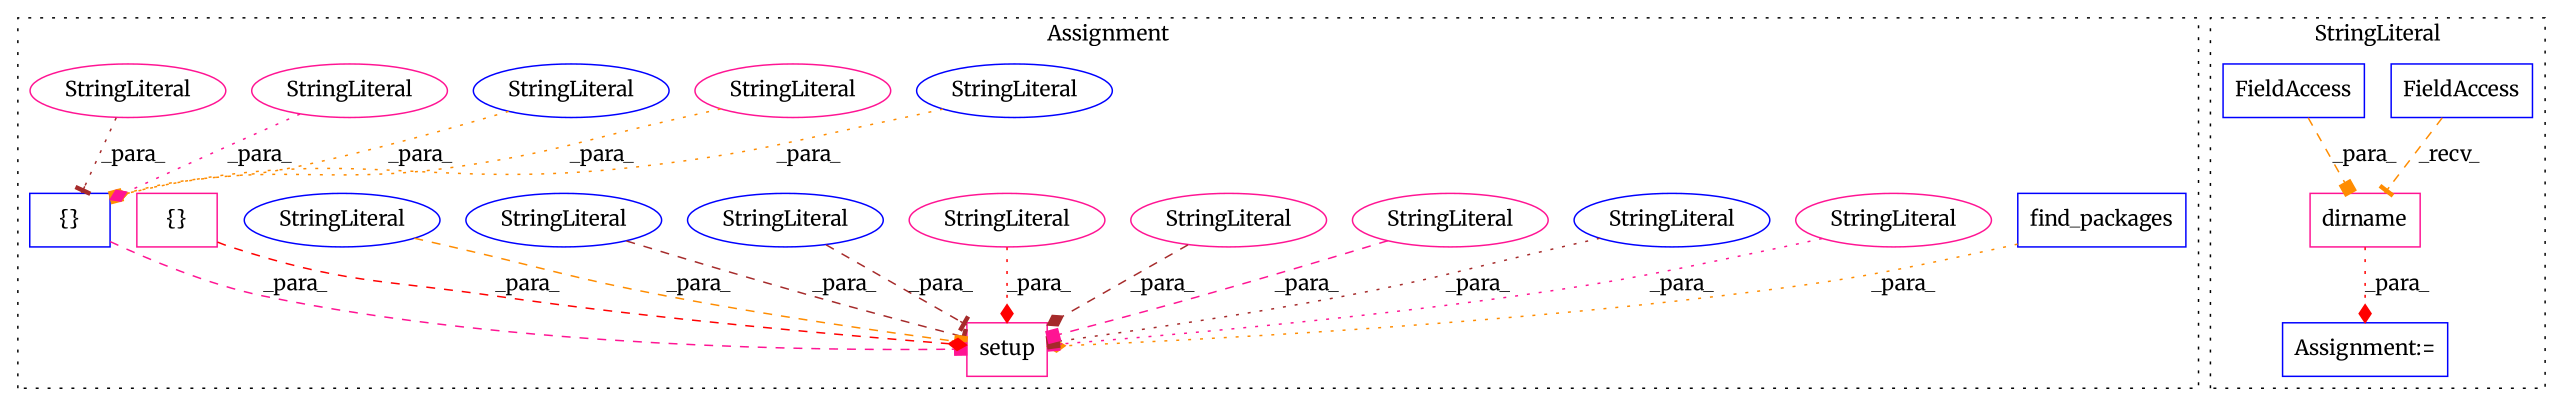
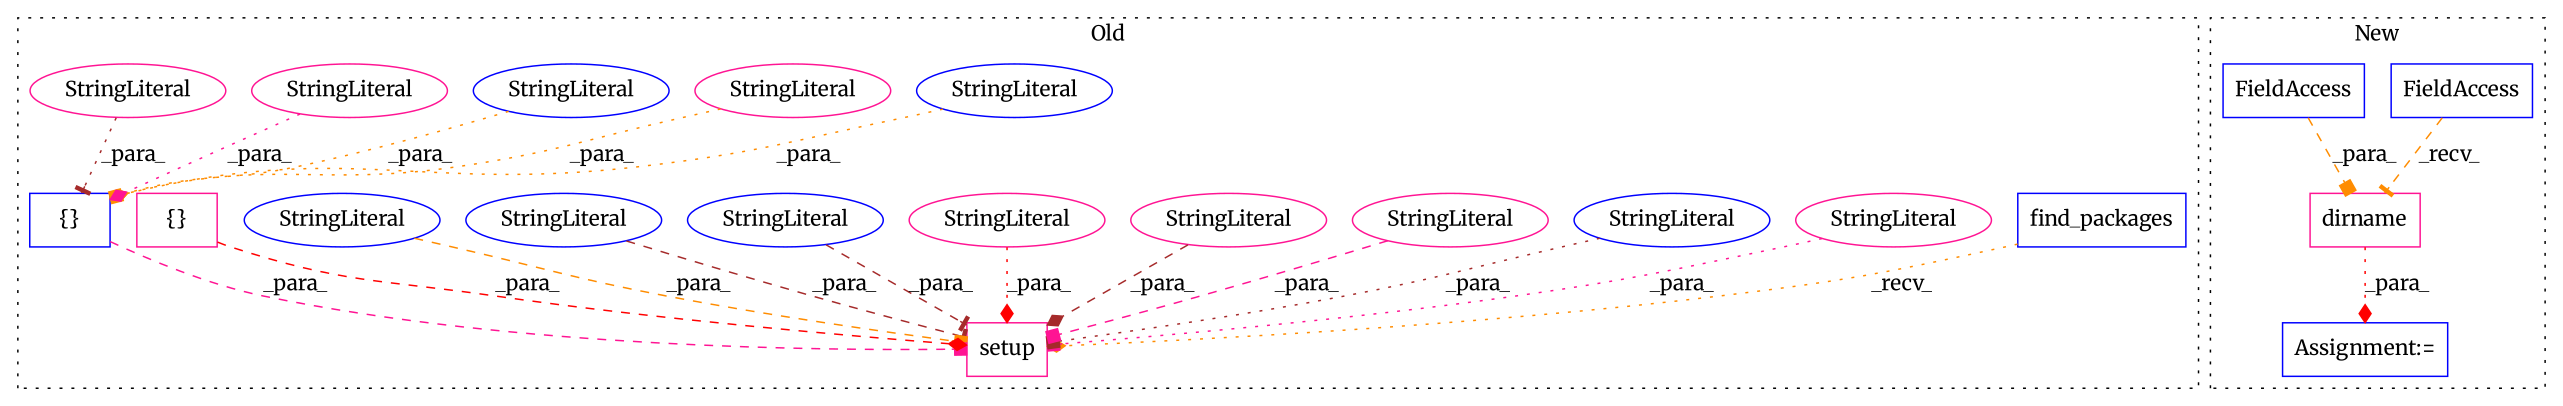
(1108, 35) -> (1108, 35)
(2378, 35) -> (2378, 35)
(1903, 285) -> (1902, 285)
